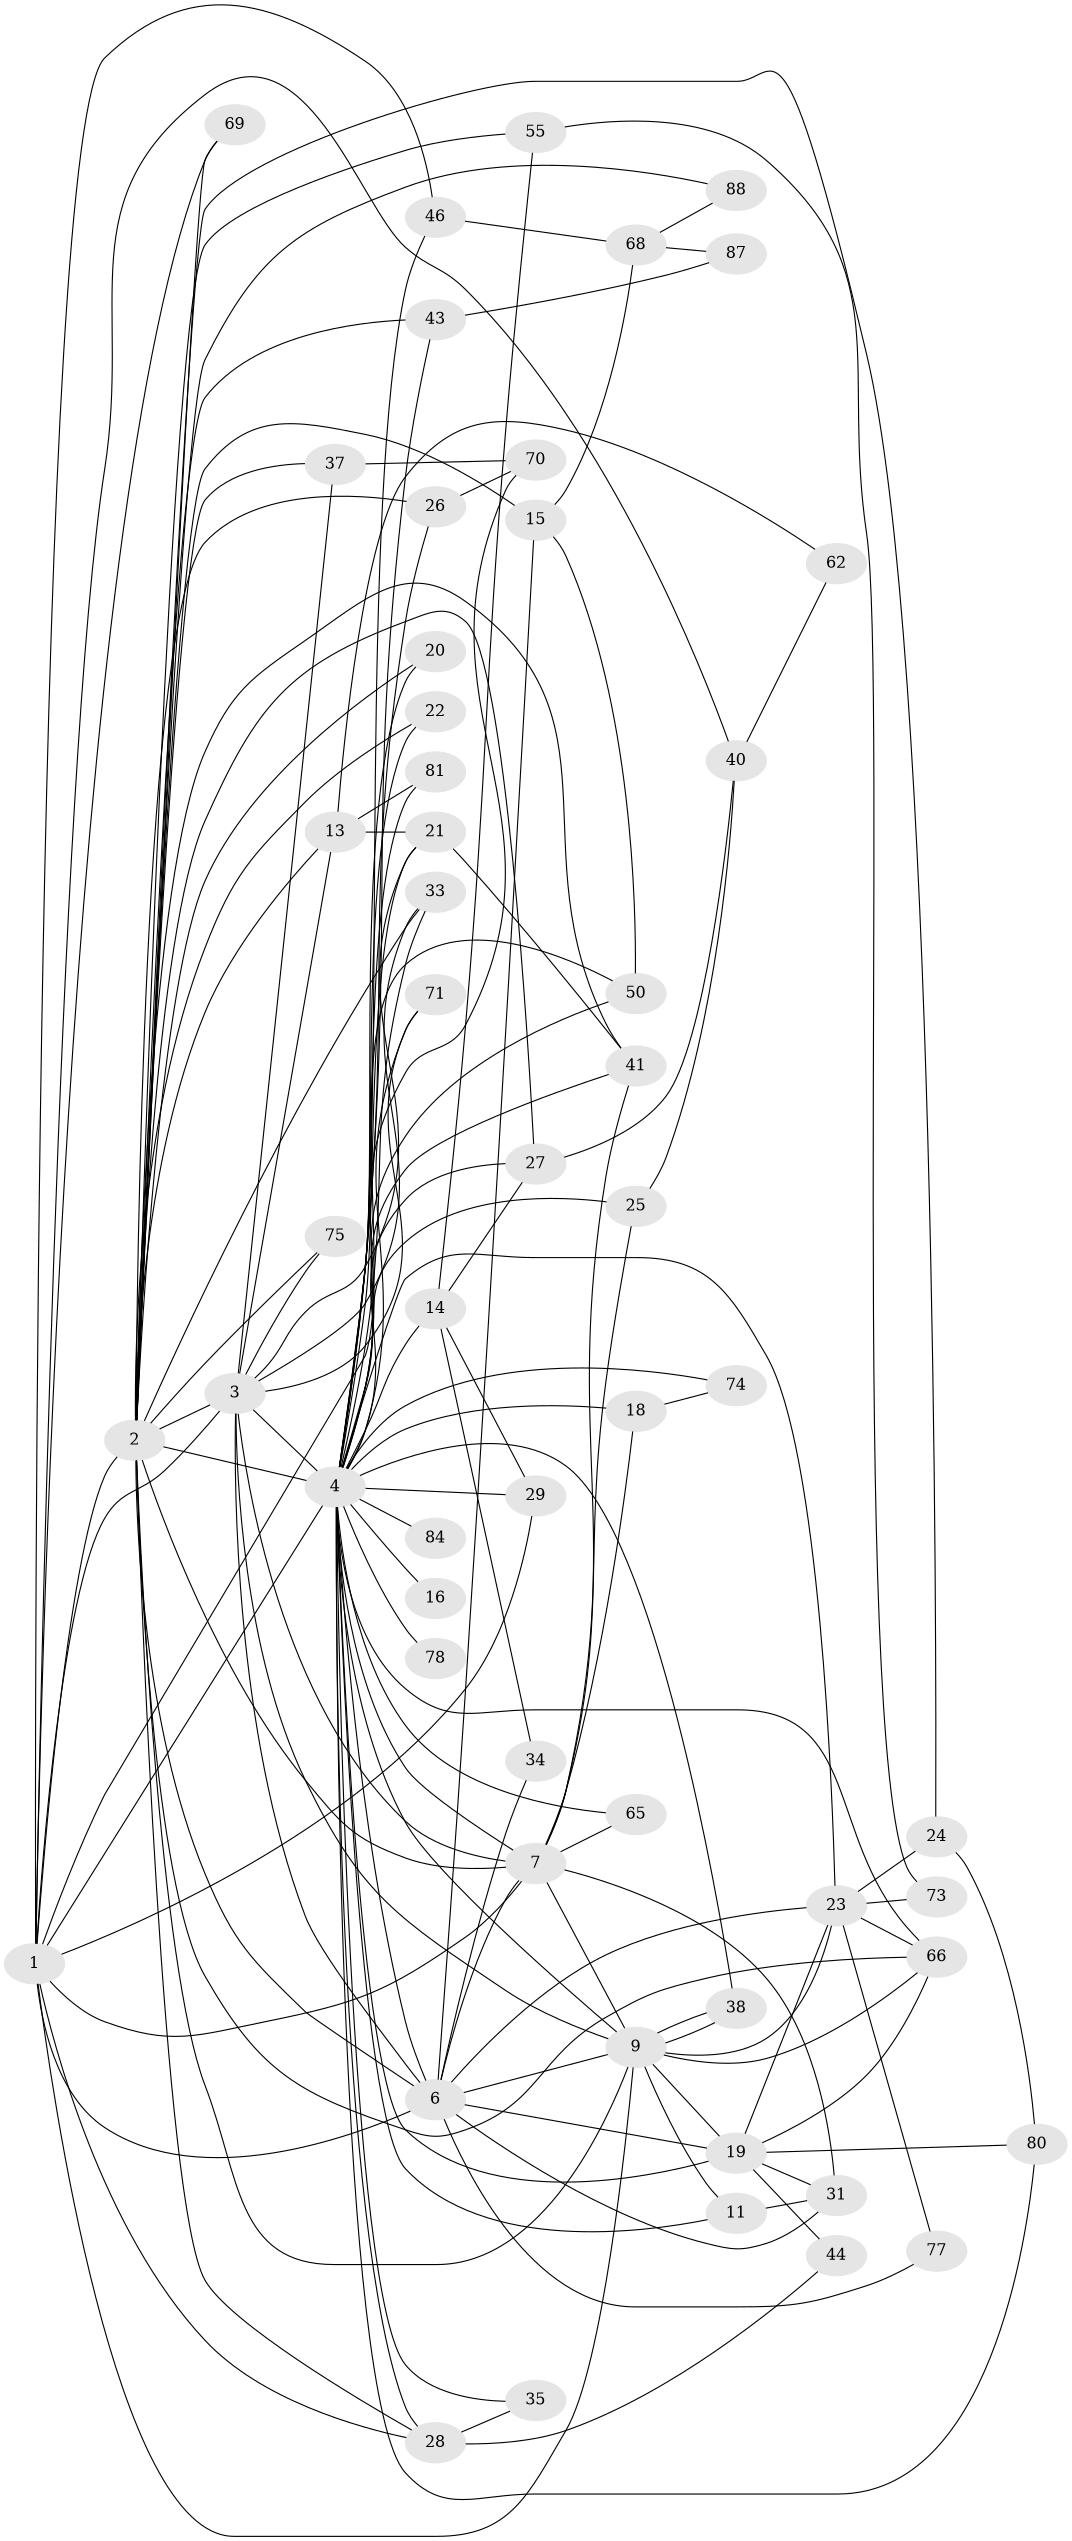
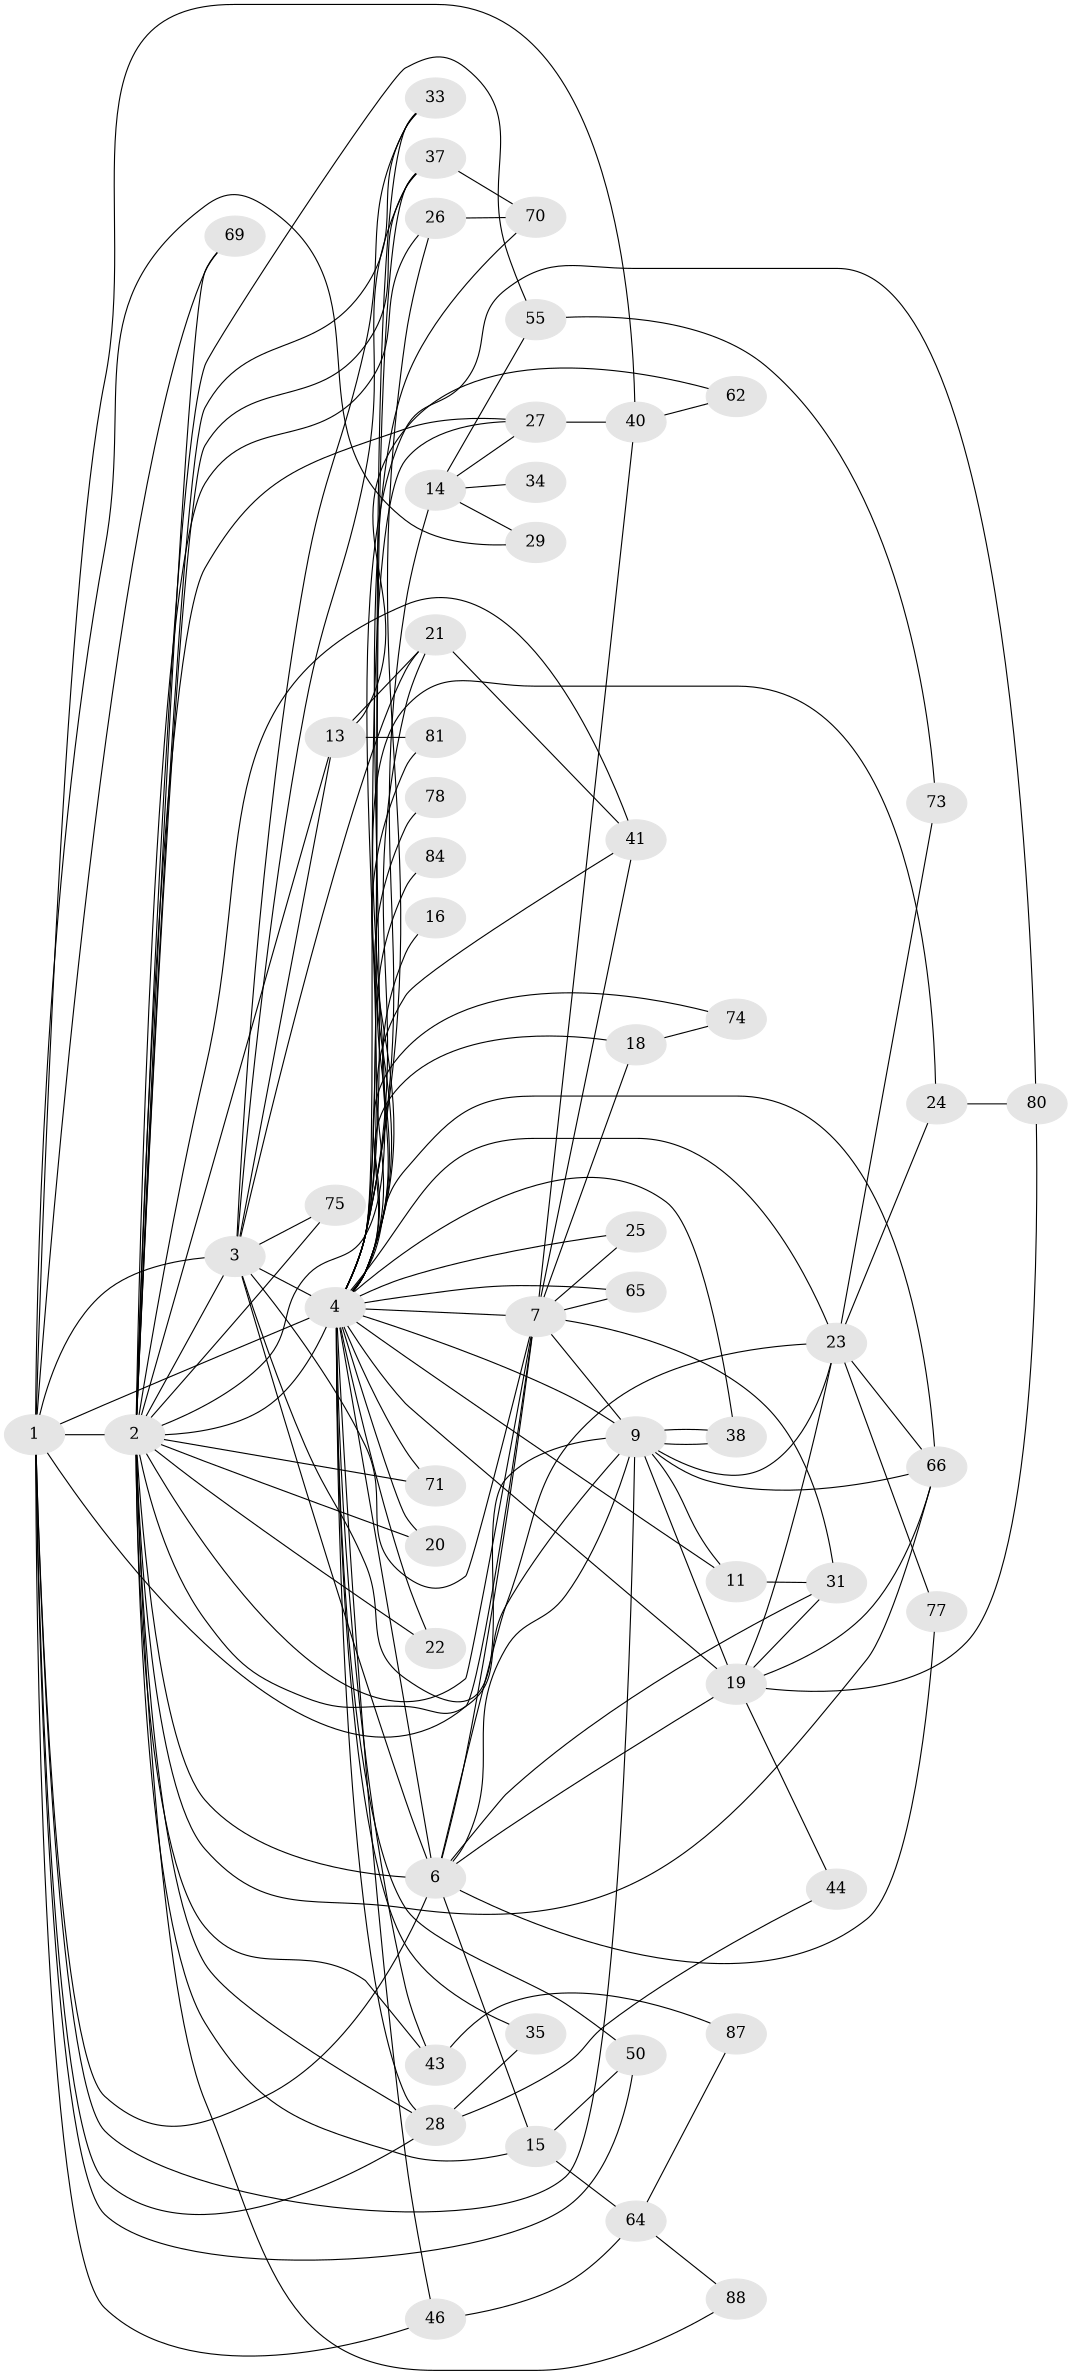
(636, 245) -> (636, 2221)
(710, 989) -> (584, 891)
(402, 1235) -> (285, 1460)
(436, 1492) -> (377, 731)
(474, 1943) -> none
